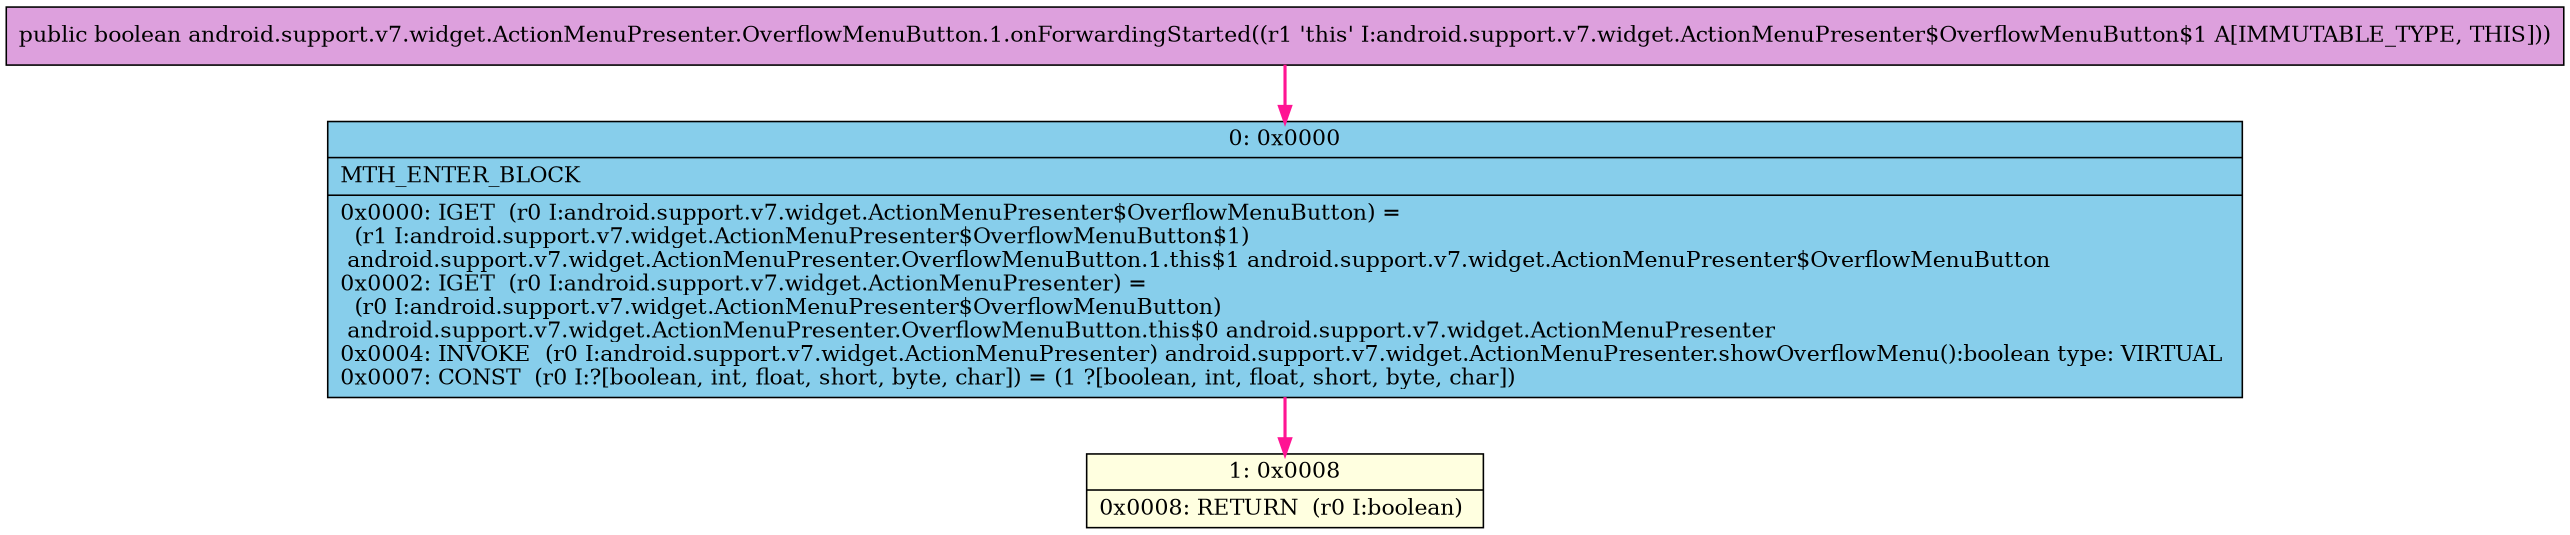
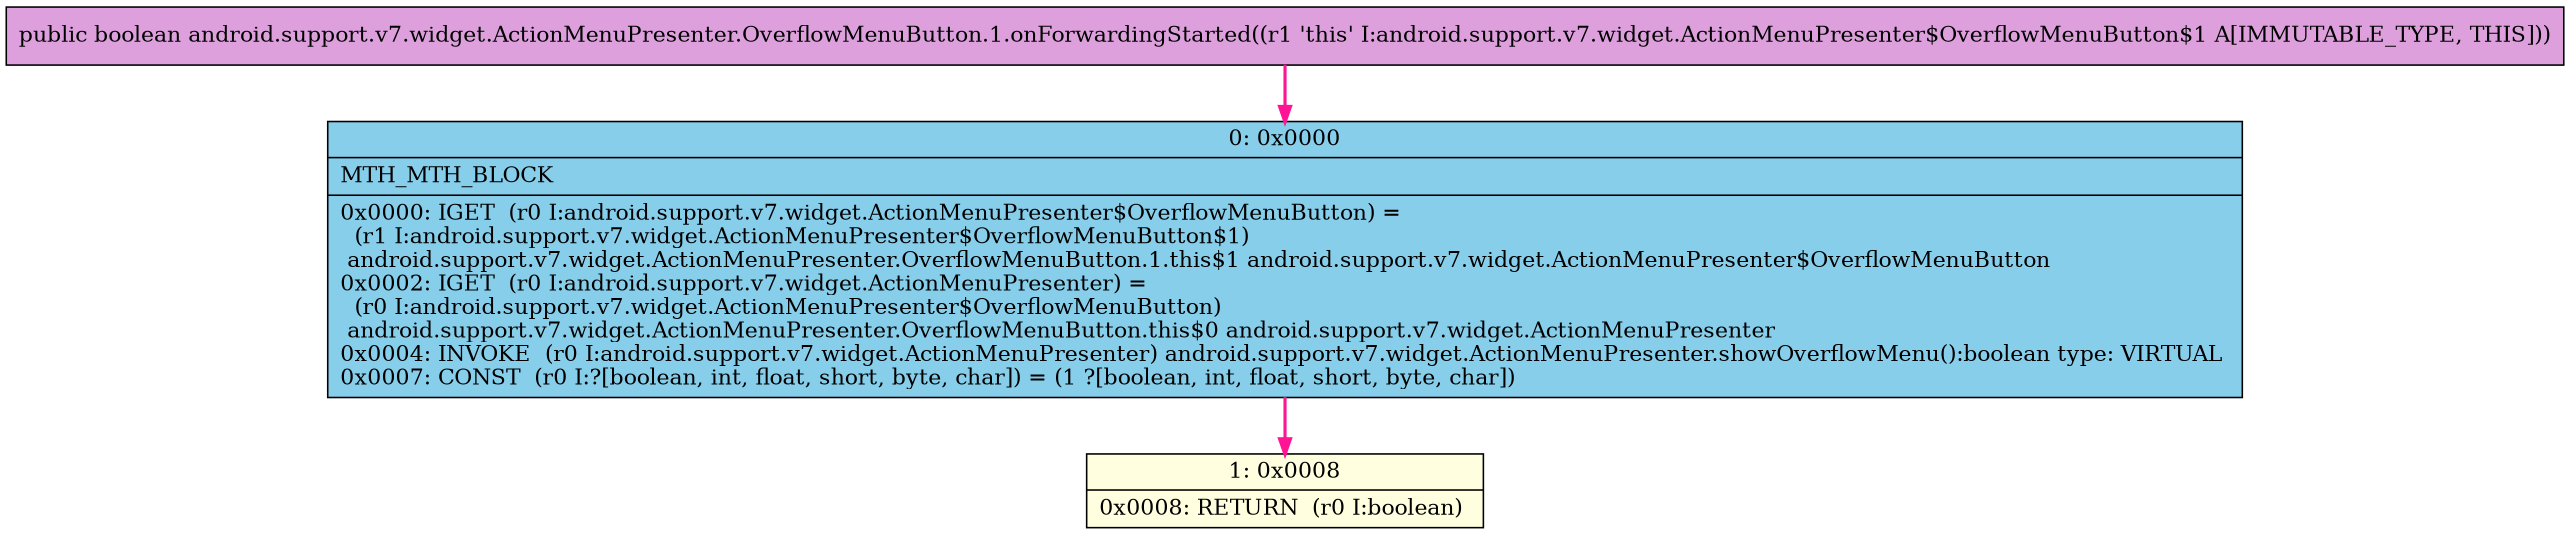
(461, 176) -> (447, 176)
